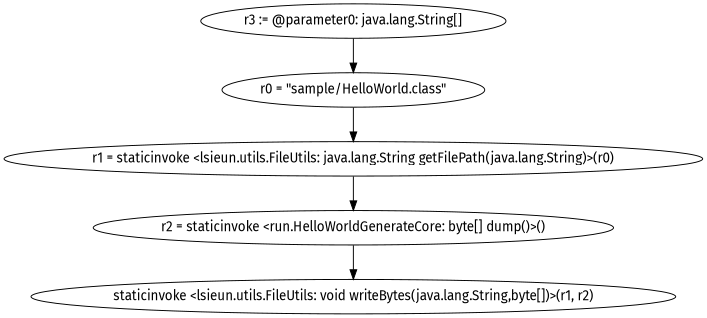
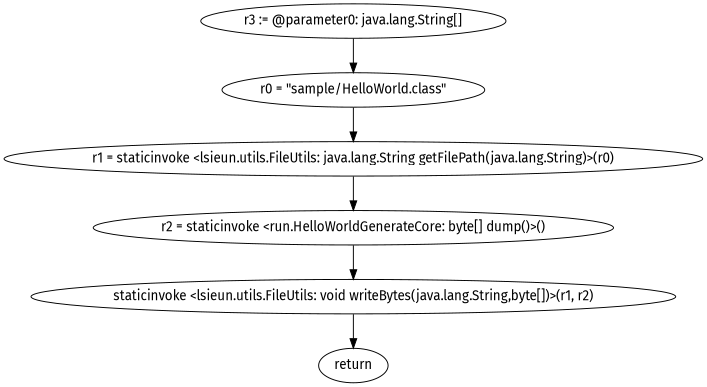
none -> (353, 366)
